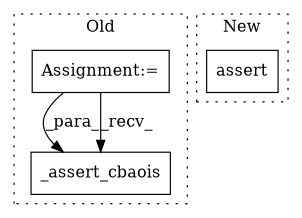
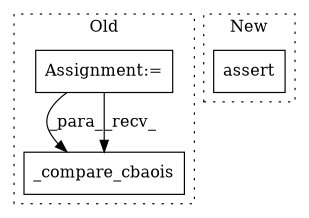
(101, 173) -> (104, 173)
